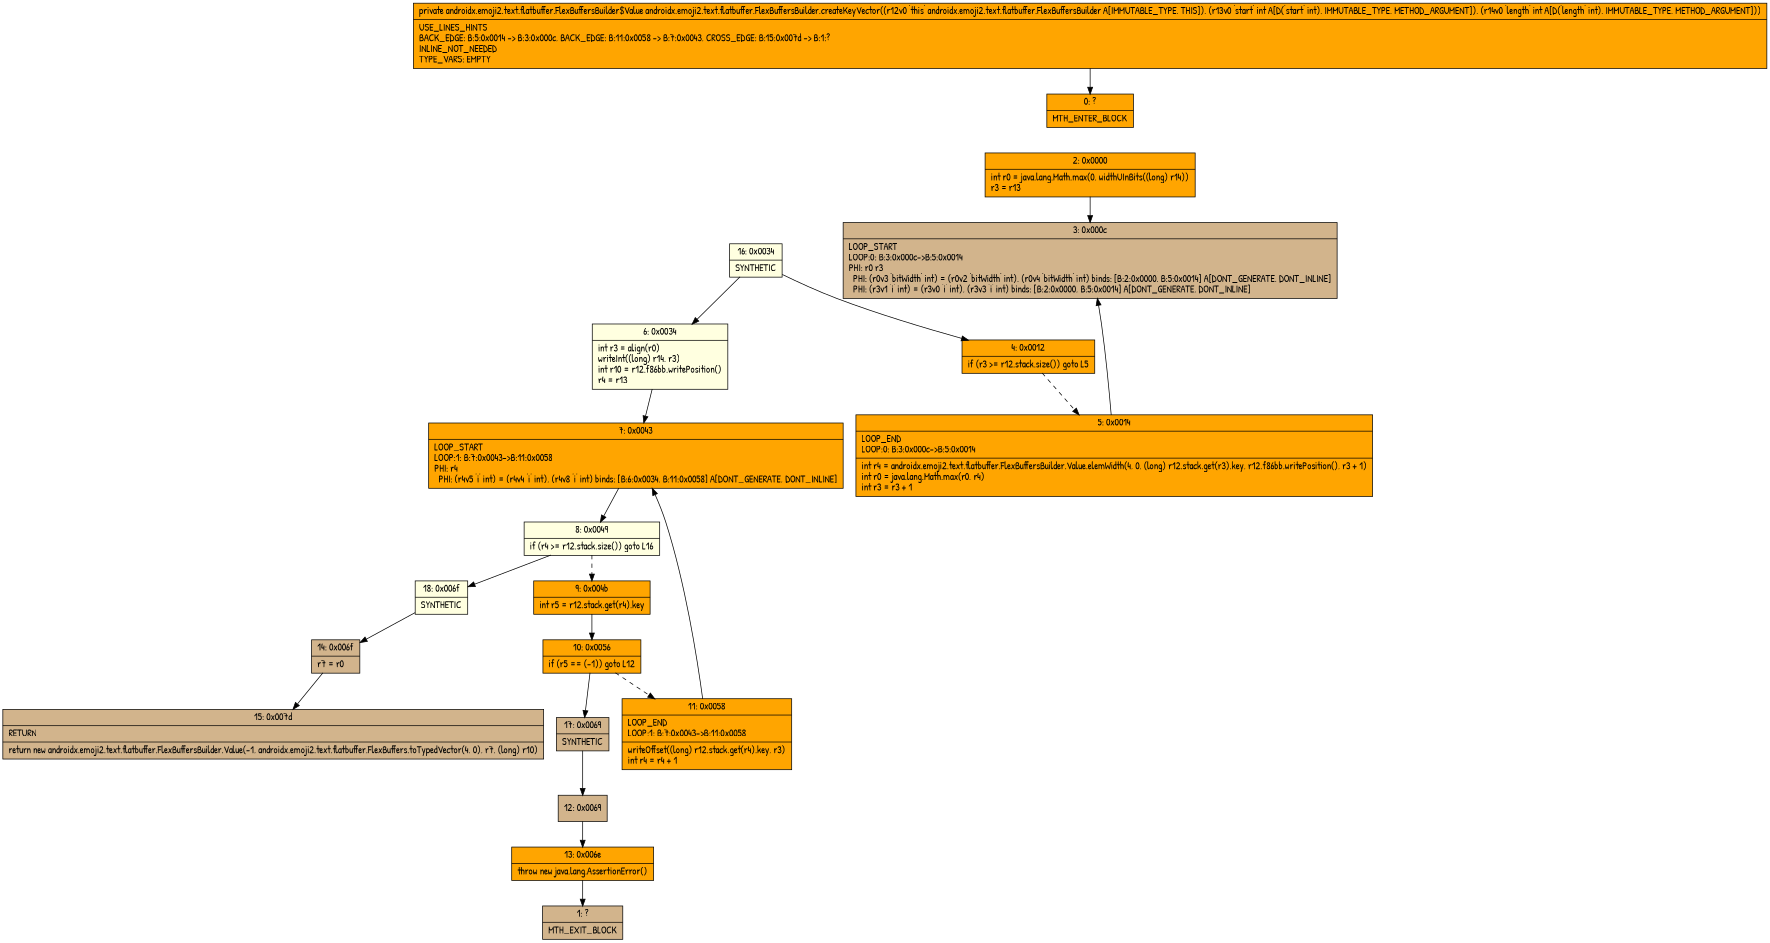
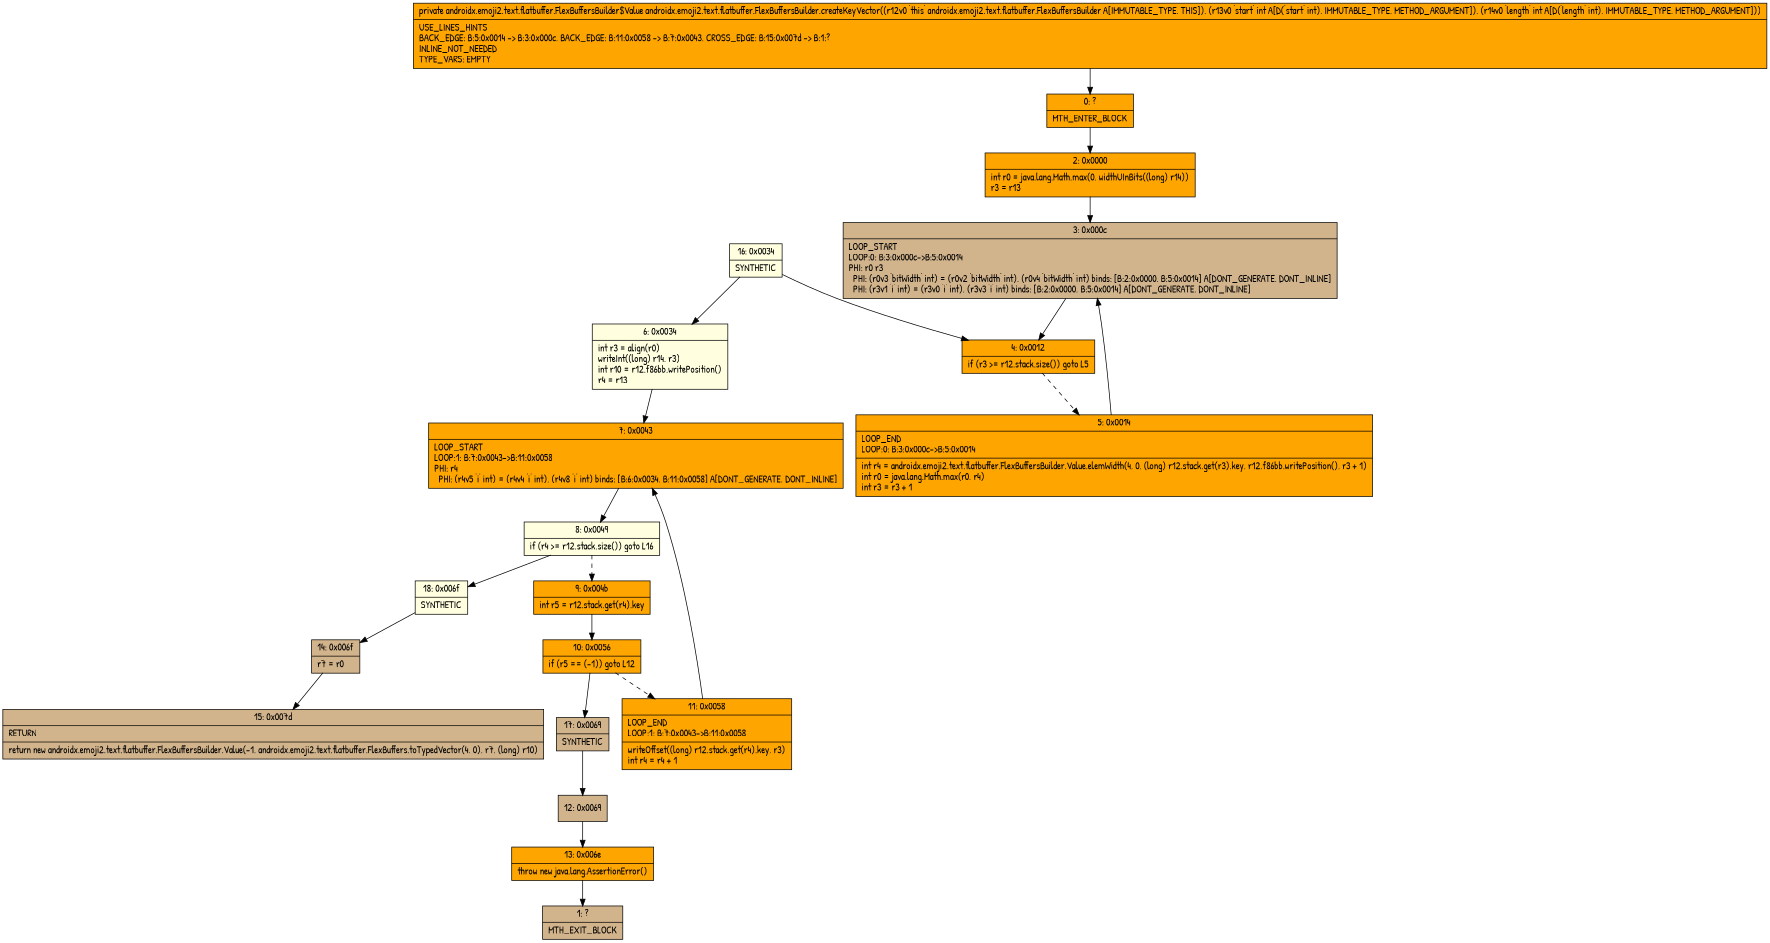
none -> (1090, 137)
none -> (1054, 316)
